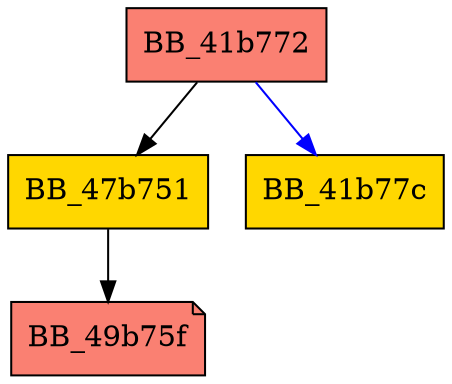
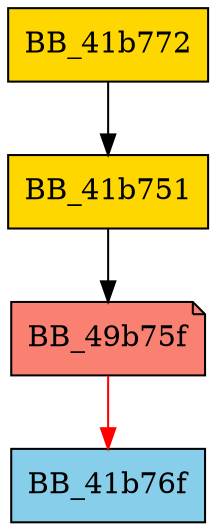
(226, 45) -> (108, 45)
(108, 192) -> (108, 192)
(345, 192) -> none
none -> (108, 486)
